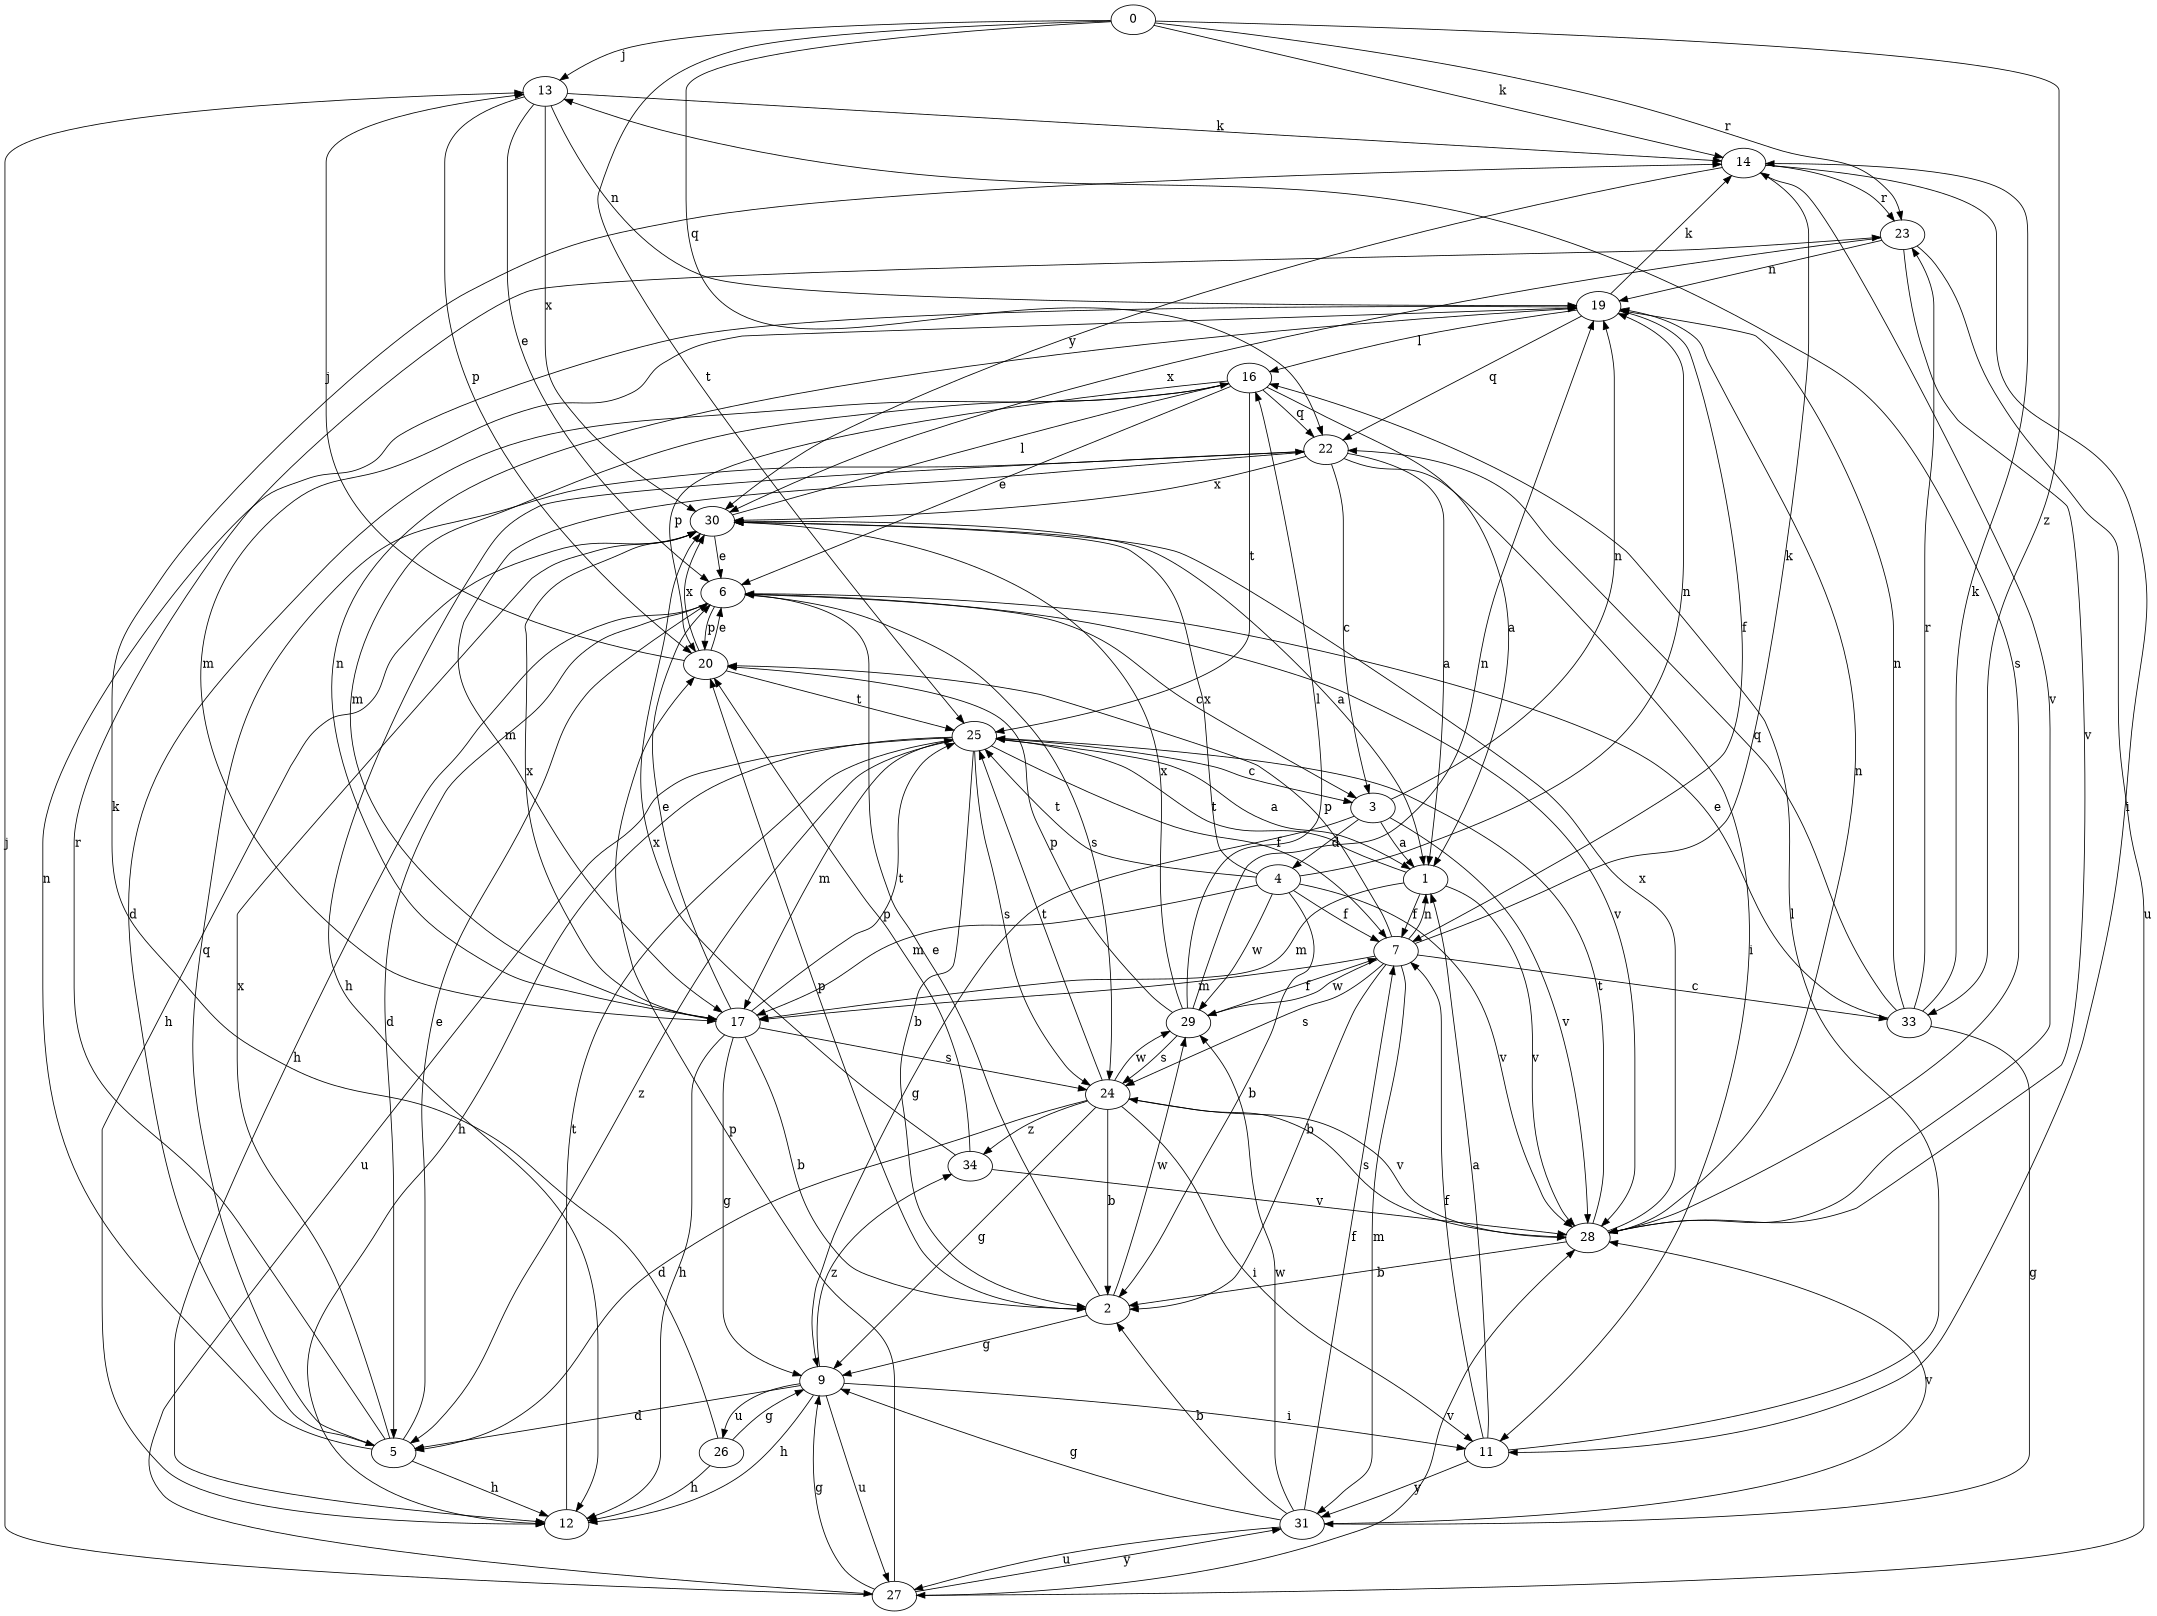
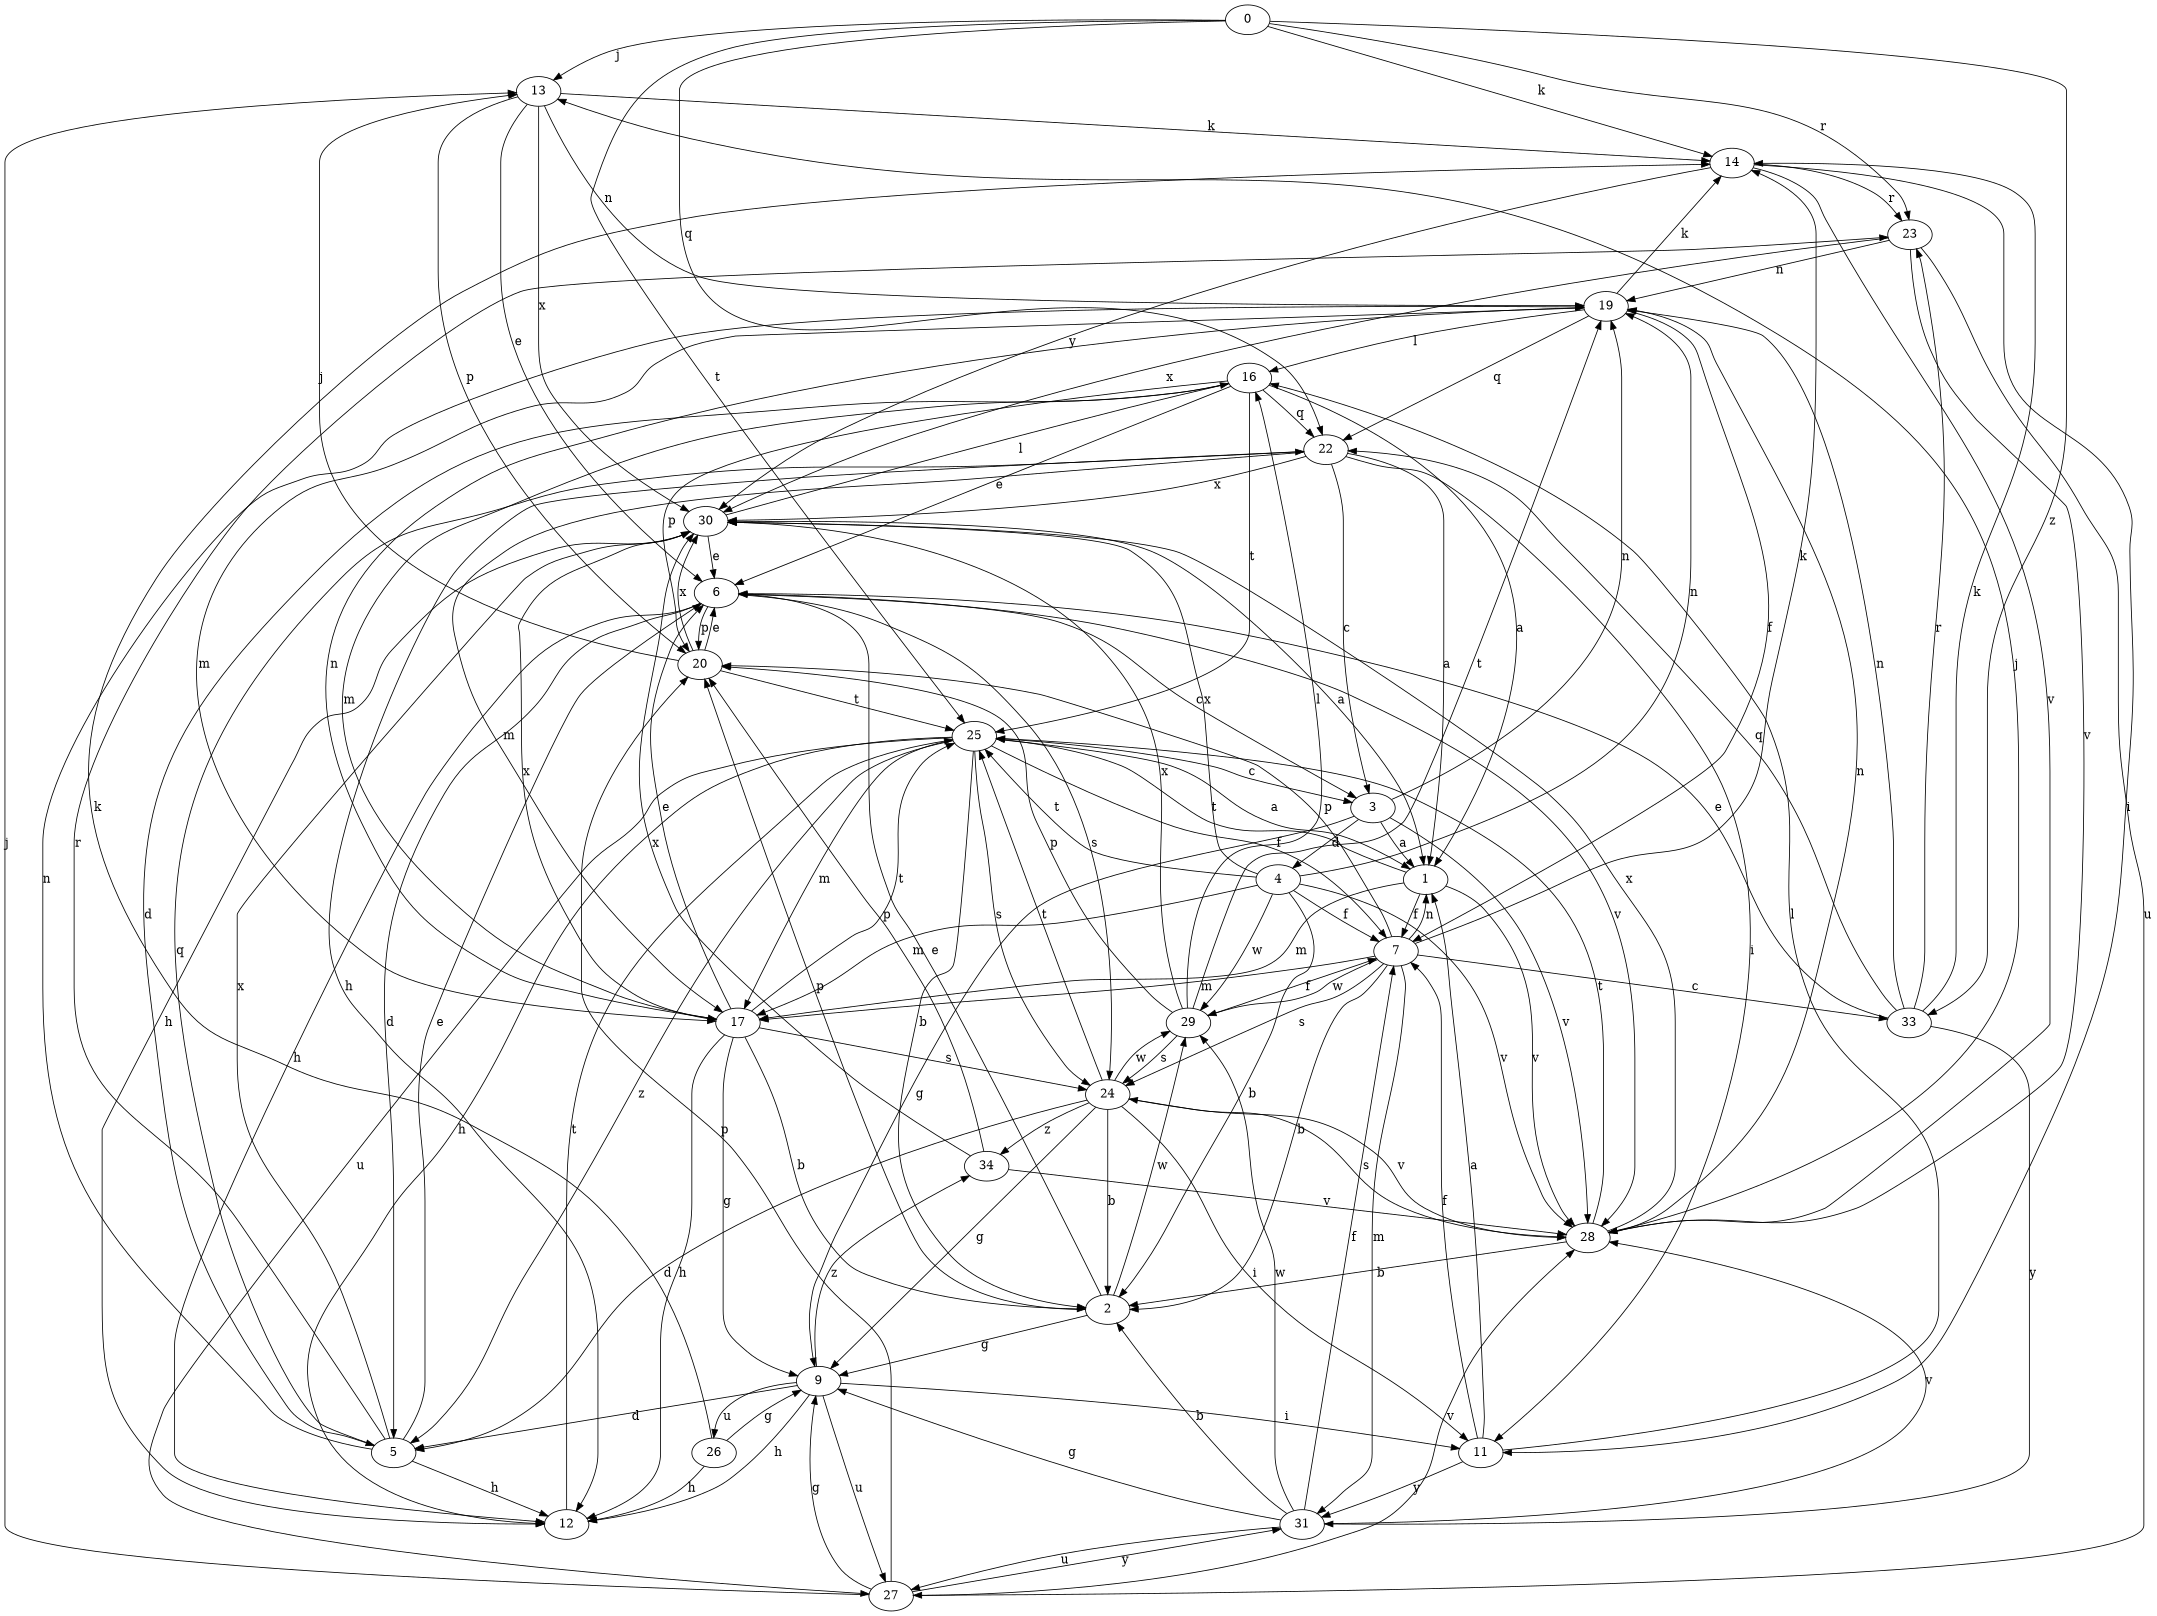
(1485, 665) -> (1480, 665)
(2018, 665) -> (2017, 665)
(2033, 1274) -> (2033, 1274)
